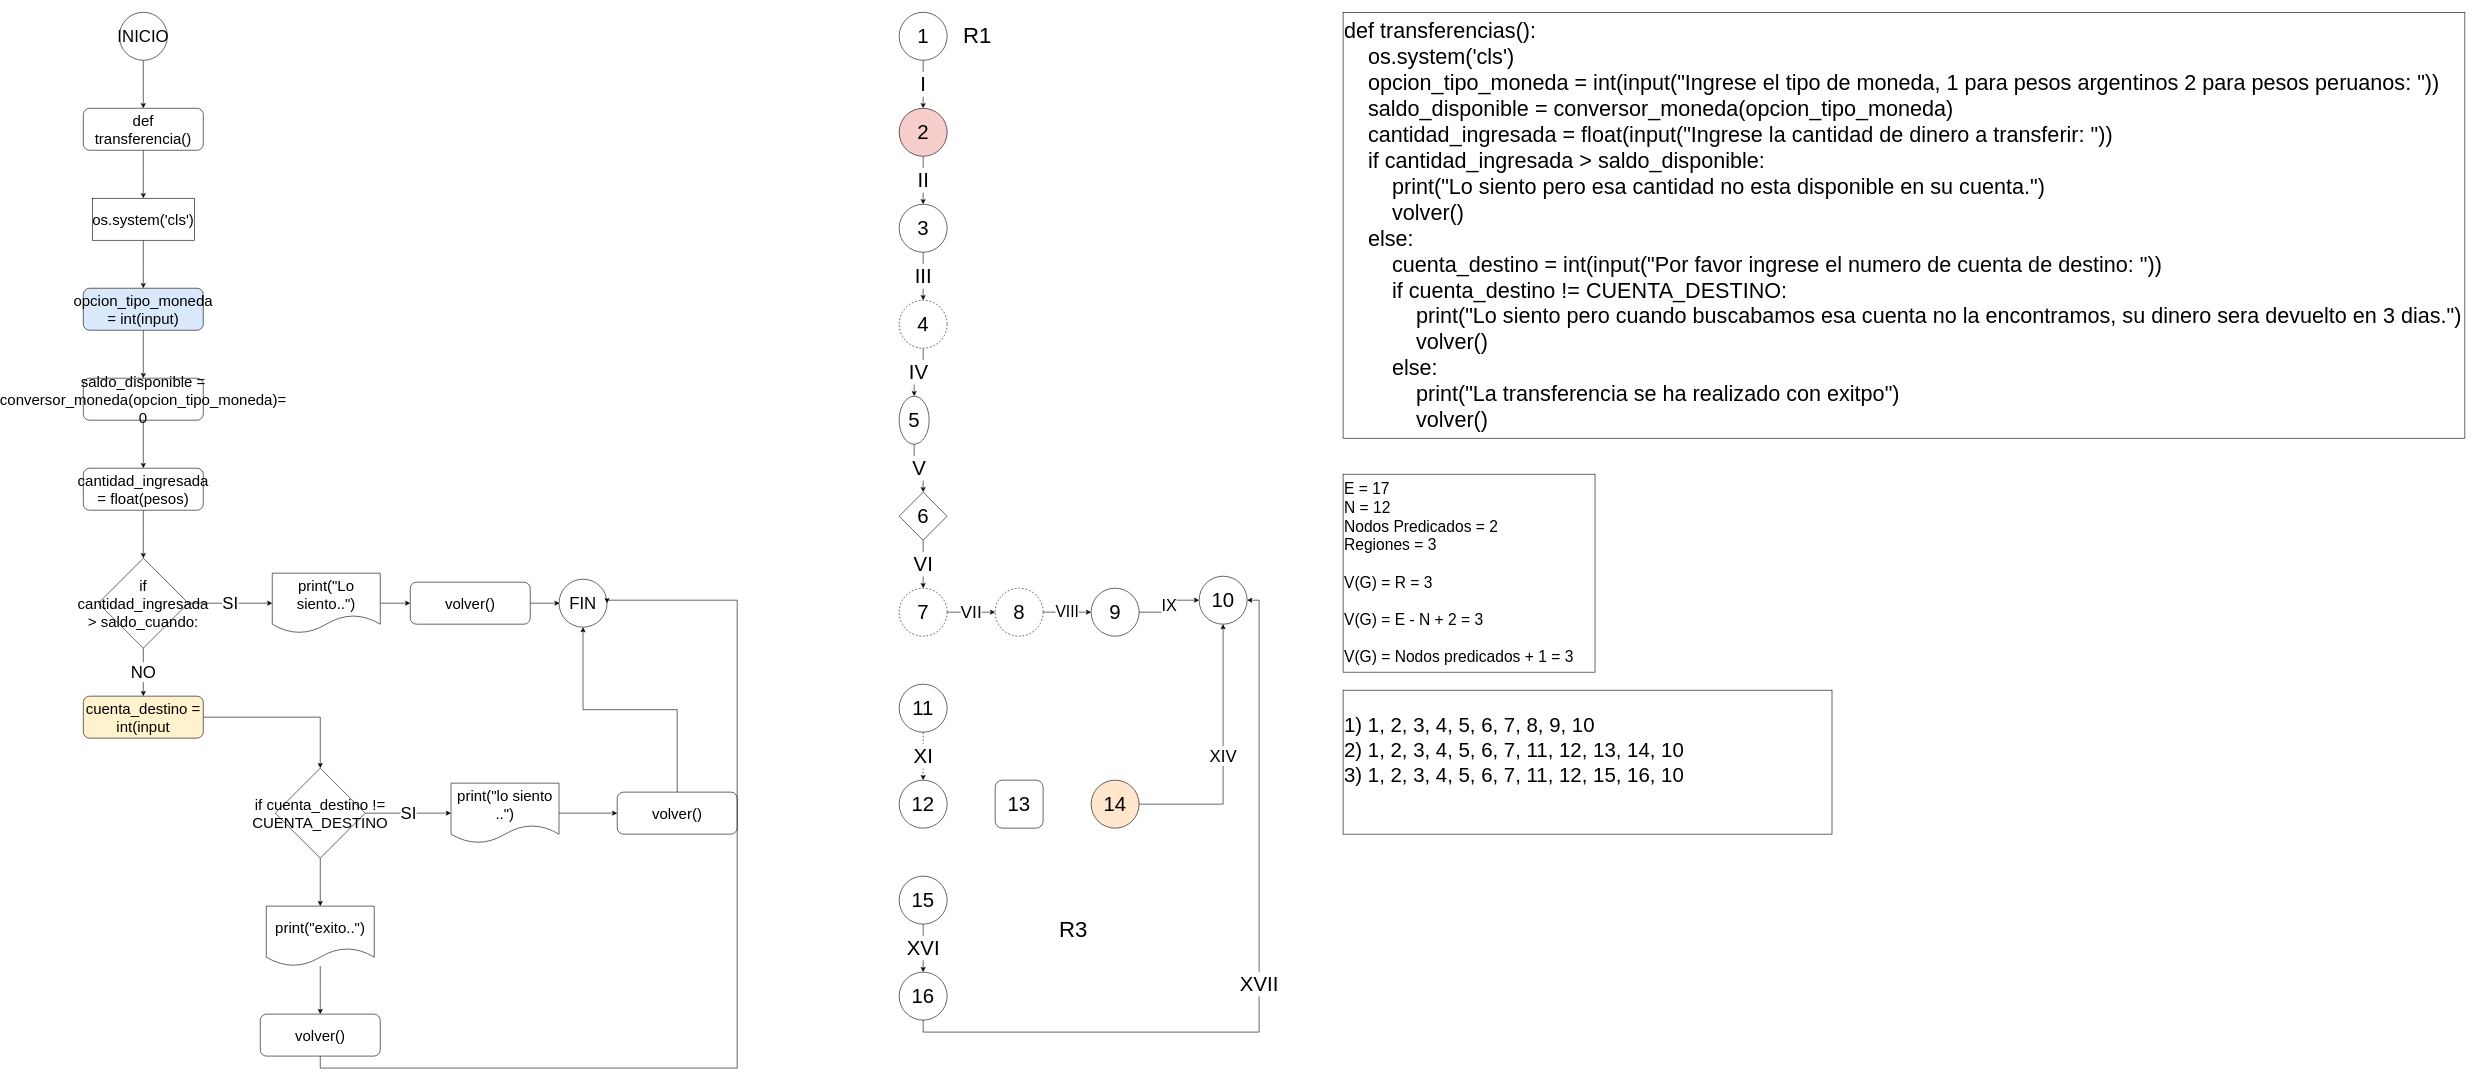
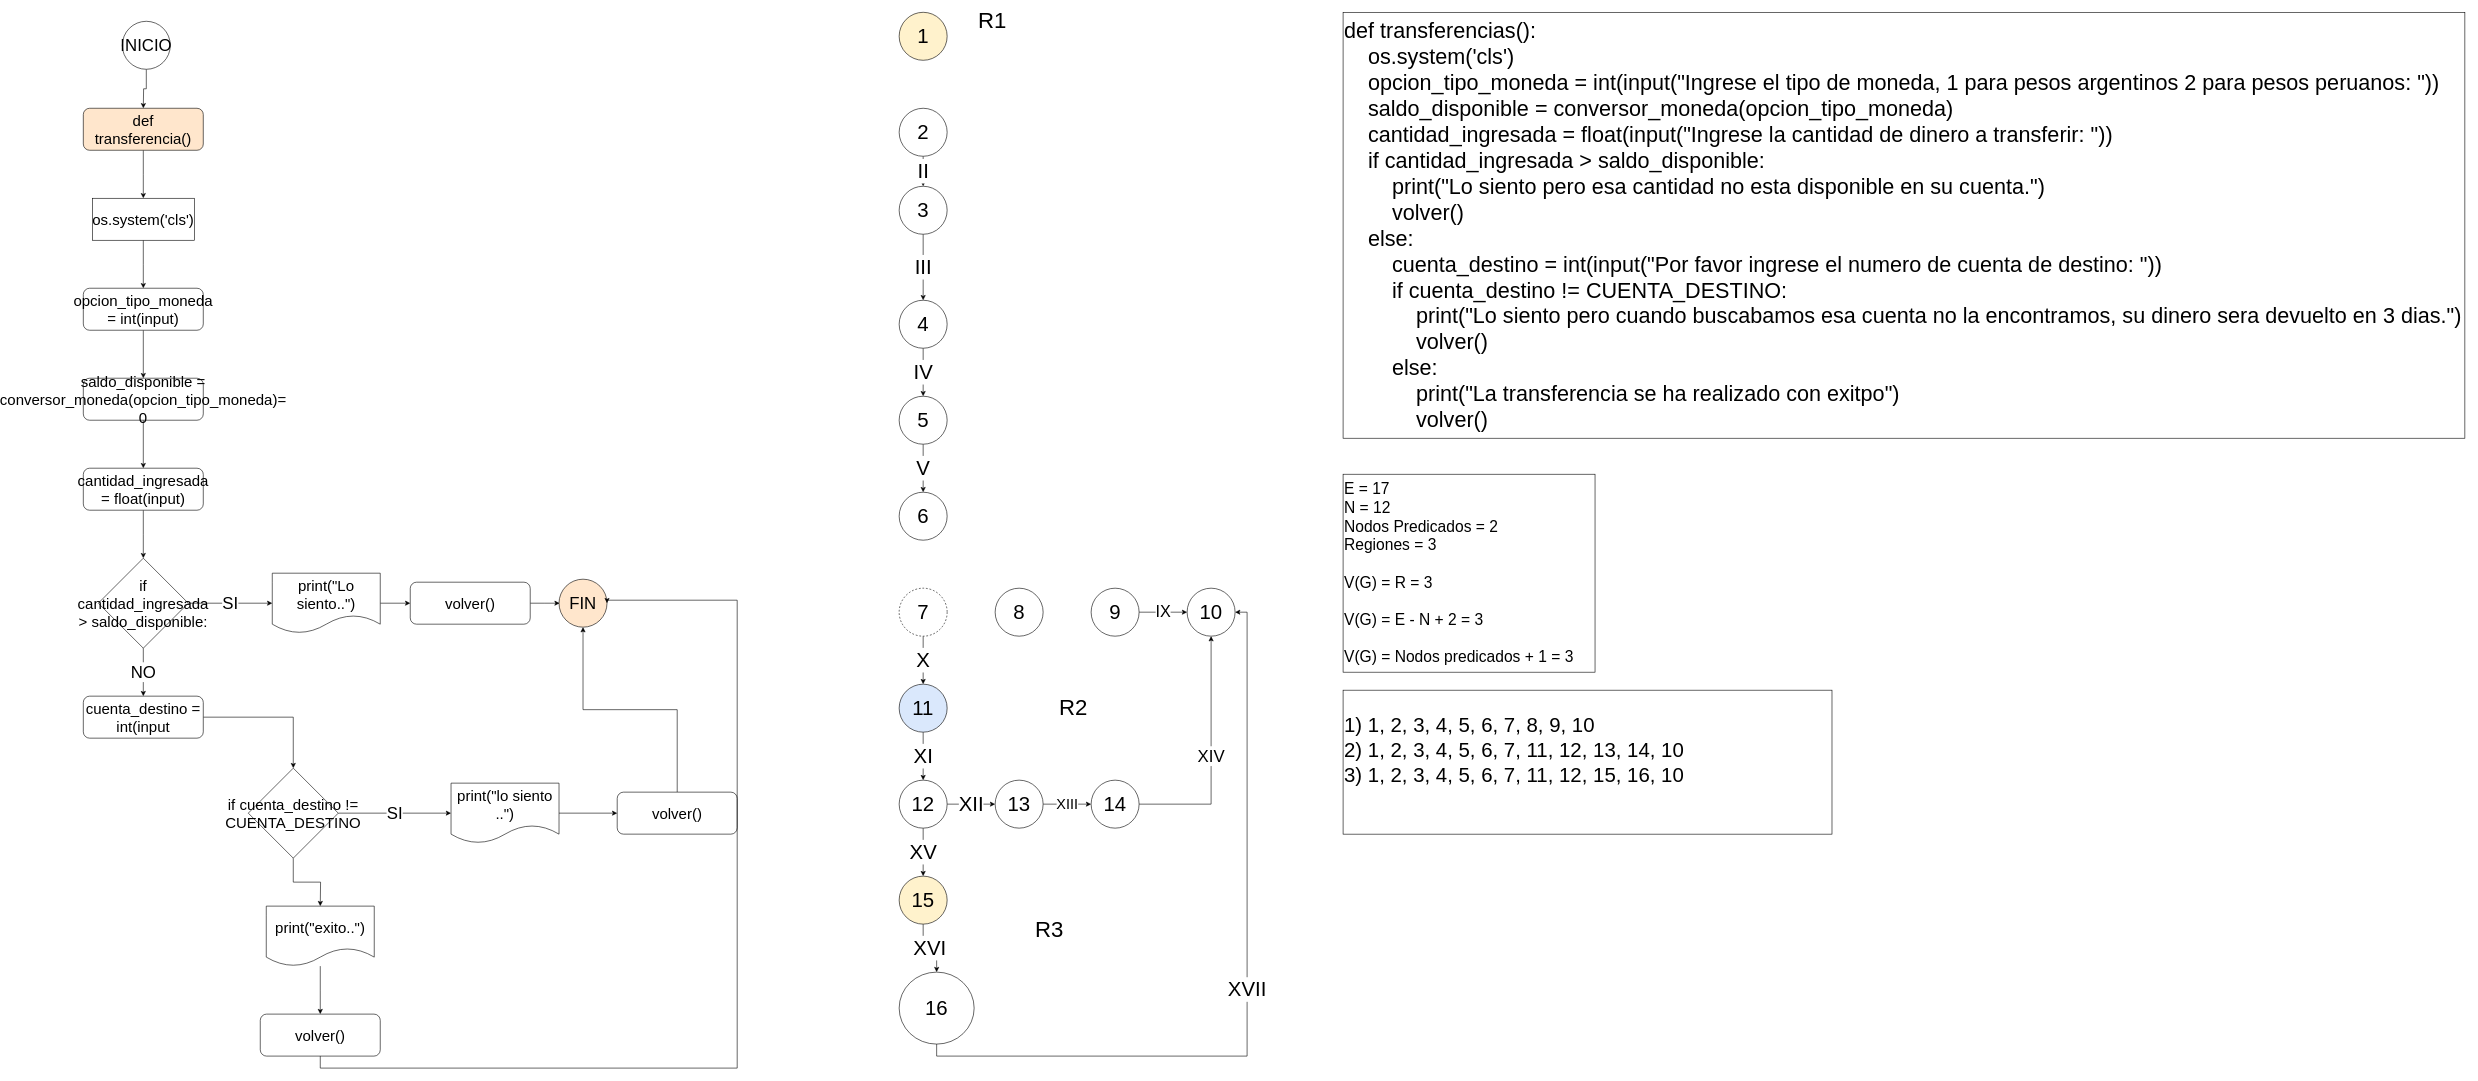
(143, 36) -> (146, 45)
(923, 36) -> (923, 36)
(977, 36) -> (992, 21)
(923, 83) -> none
(143, 129) -> (143, 129)
(923, 132) -> (923, 132)
(923, 228) -> (923, 210)
(143, 309) -> (143, 309)
(923, 324) -> (923, 324)
(914, 420) -> (923, 420)
(143, 489) -> (143, 489)
(923, 516) -> (923, 516)
(923, 563) -> none
(1223, 600) -> (1211, 612)
(143, 603) -> (143, 603)
(583, 603) -> (583, 603)
(975, 612) -> none
(1019, 612) -> (1019, 612)
(1071, 612) -> none
none -> (923, 659)
(923, 708) -> (923, 708)
none -> (1073, 708)
(143, 717) -> (143, 717)
(923, 738) -> (923, 738)
none -> (976, 804)
(1019, 804) -> (1019, 804)
none -> (1071, 804)
(1115, 804) -> (1115, 804)
(320, 813) -> (293, 813)
none -> (923, 851)
(923, 900) -> (923, 900)
(1073, 930) -> (1049, 930)
(923, 996) -> (937, 1008)
